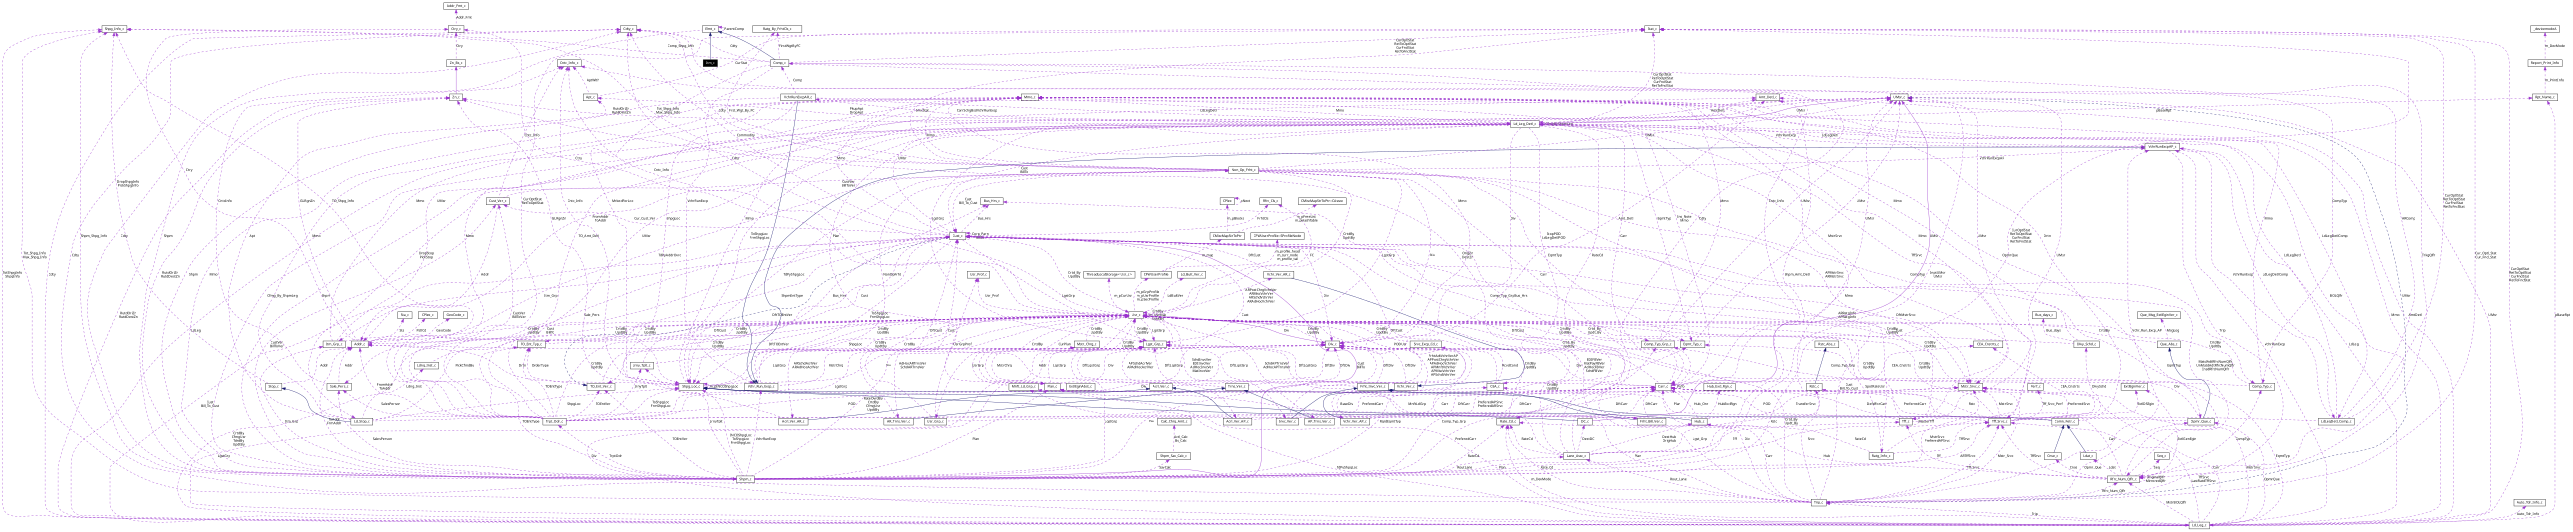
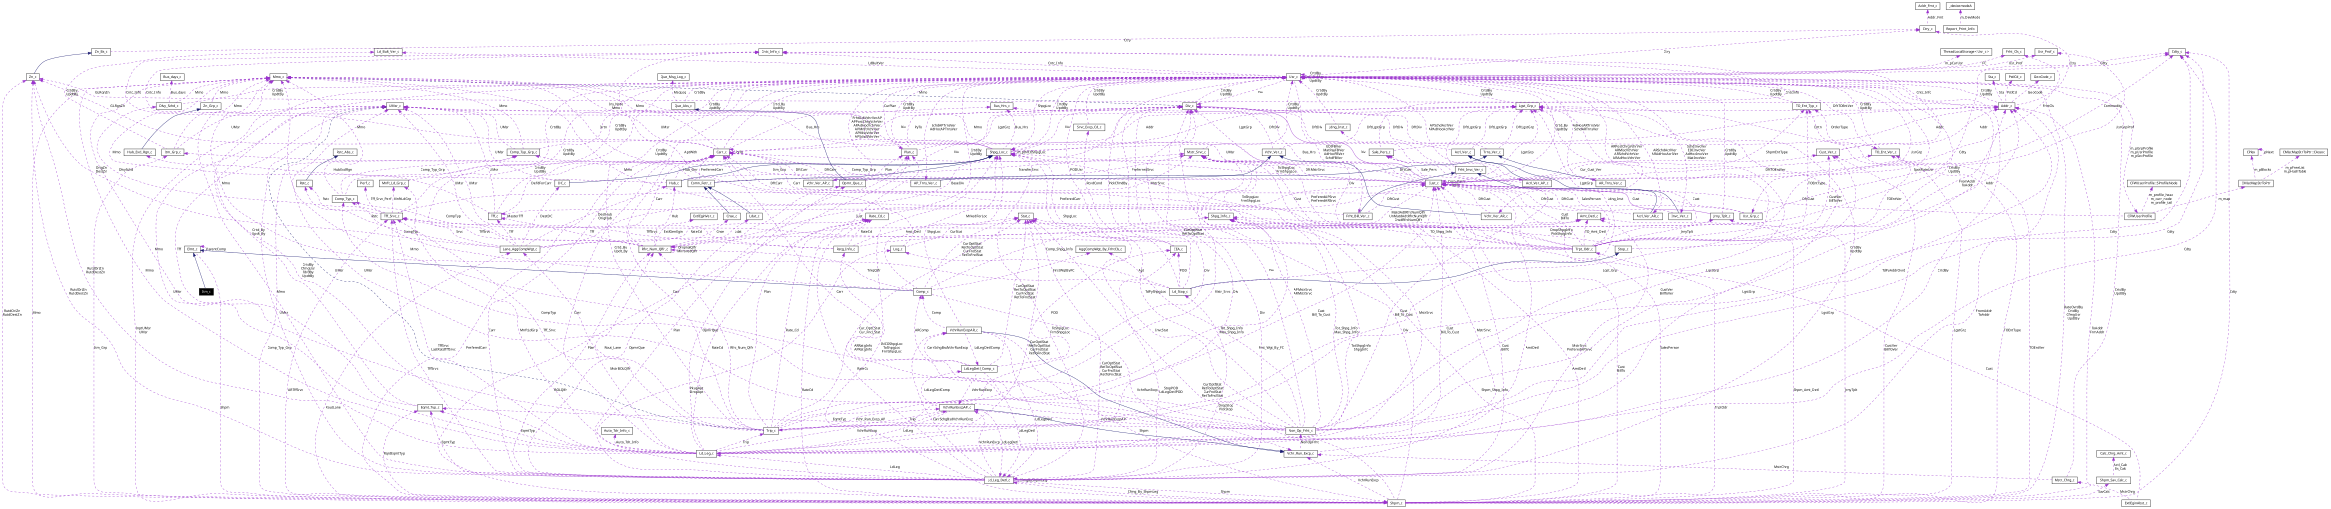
(777, 29) -> (1101, 249)
(706, 42) -> none
(456, 82) -> (58, 57)
(590, 97) -> (898, 249)
(2545, 97) -> none
none -> (211, 106)
(1783, 110) -> (417, 471)
(1320, 155) -> (714, 89)
(846, 180) -> (1606, 301)
(1271, 201) -> (2014, 52)
(1861, 201) -> (179, 249)
(1181, 243) -> (1301, 140)
(1520, 274) -> (1195, 224)
(428, 315) -> (2015, 77)
(1848, 315) -> (489, 132)
(2159, 315) -> (673, 77)
(814, 316) -> (1628, 196)
(732, 319) -> (1666, 172)
(676, 322) -> (164, 58)
(1247, 325) -> (1244, 93)
(1149, 327) -> none
(923, 341) -> (1802, 205)
(1988, 344) -> none
(915, 349) -> (1705, 468)
none -> (929, 357)
(1111, 366) -> (918, 127)
(2174, 366) -> (859, 216)
(2107, 414) -> none
(1261, 444) -> (1617, 368)
(1576, 456) -> (520, 249)
(2162, 456) -> none
(1347, 468) -> (529, 330)
(1541, 479) -> (718, 348)
(2065, 492) -> none
(1613, 514) -> none
